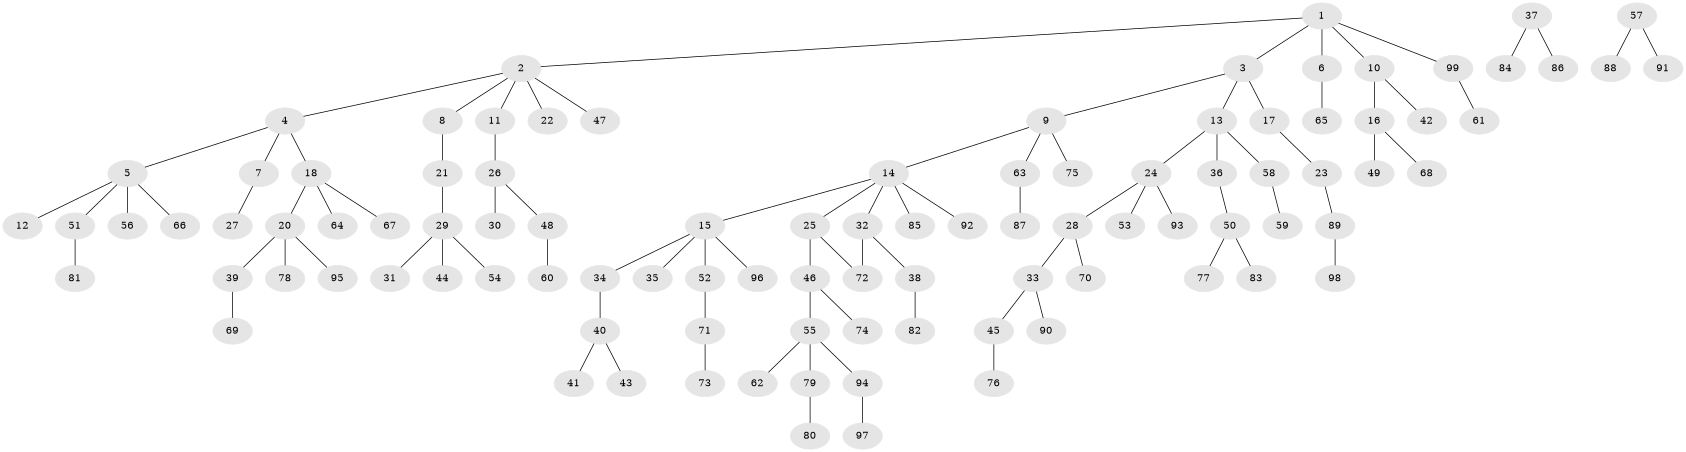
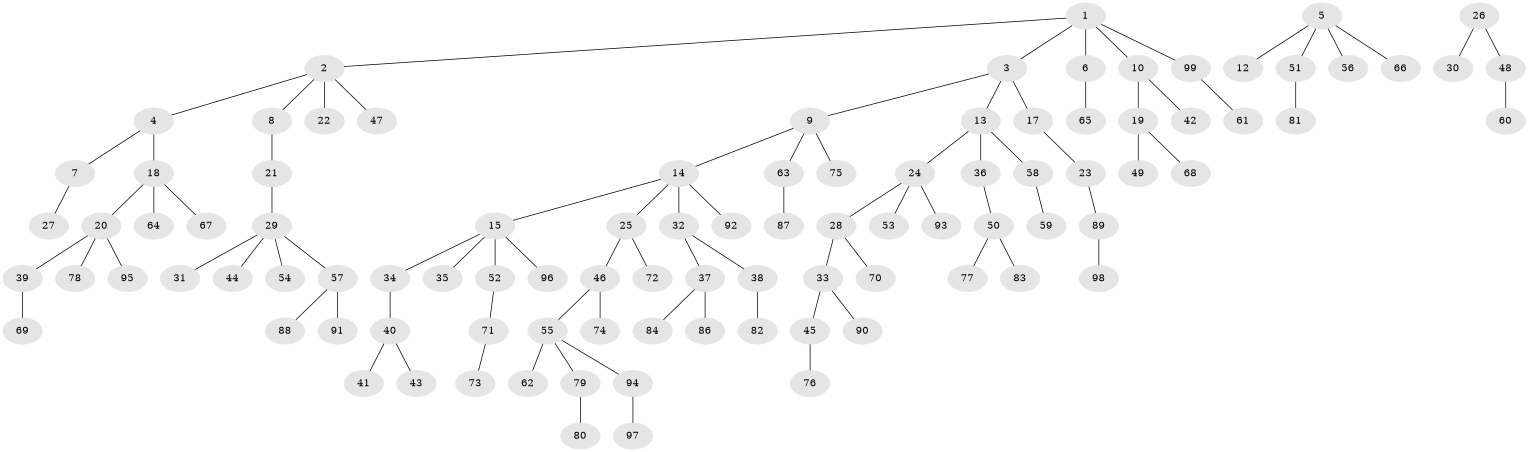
(495, 121) -> none
(1374, 121) -> (1138, 121)
(206, 147) -> none
(915, 226) -> none
none -> (305, 252)
(863, 252) -> (692, 252)
